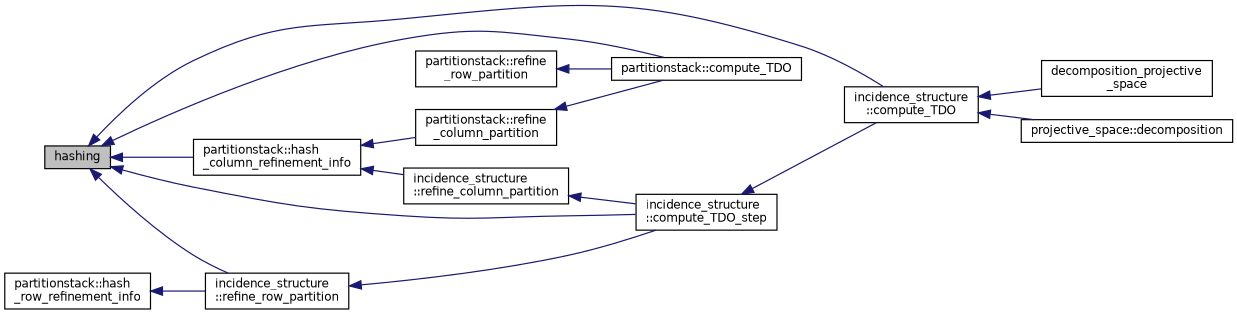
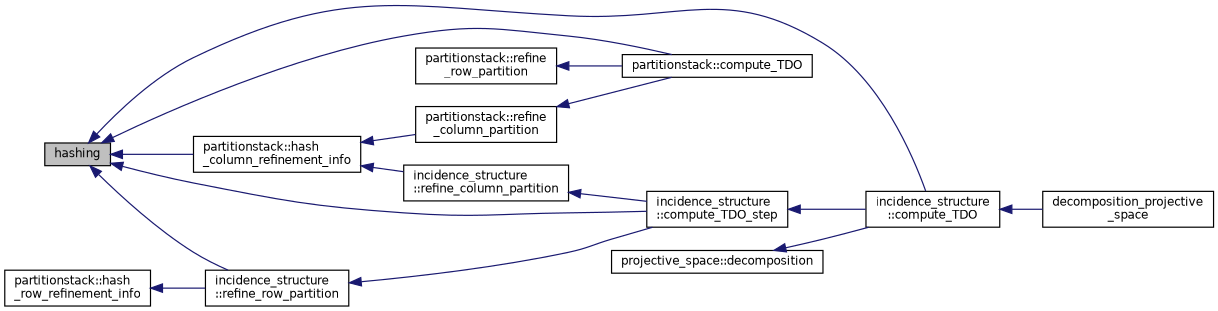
(1012, 117) -> (827, 238)
